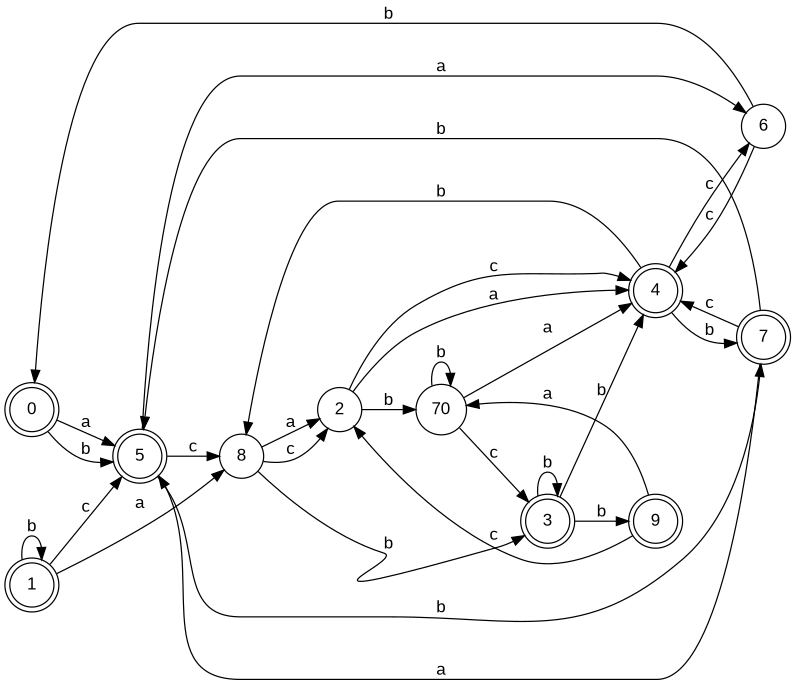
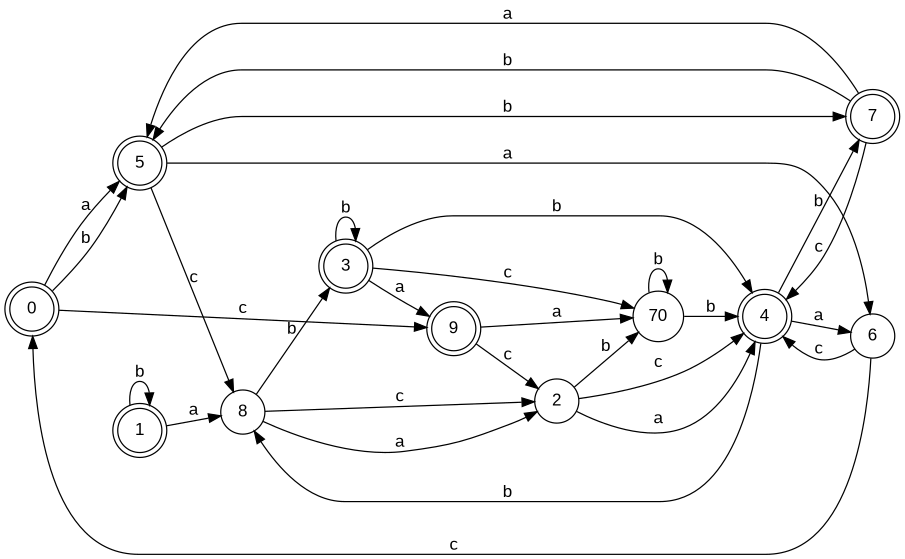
(389, 14) -> (454, 545)
(710, 185) -> (819, 316)
none -> (237, 319)
(548, 328) -> (711, 307)
(490, 460) -> (498, 282)
(602, 512) -> (400, 288)
(82, 525) -> none
